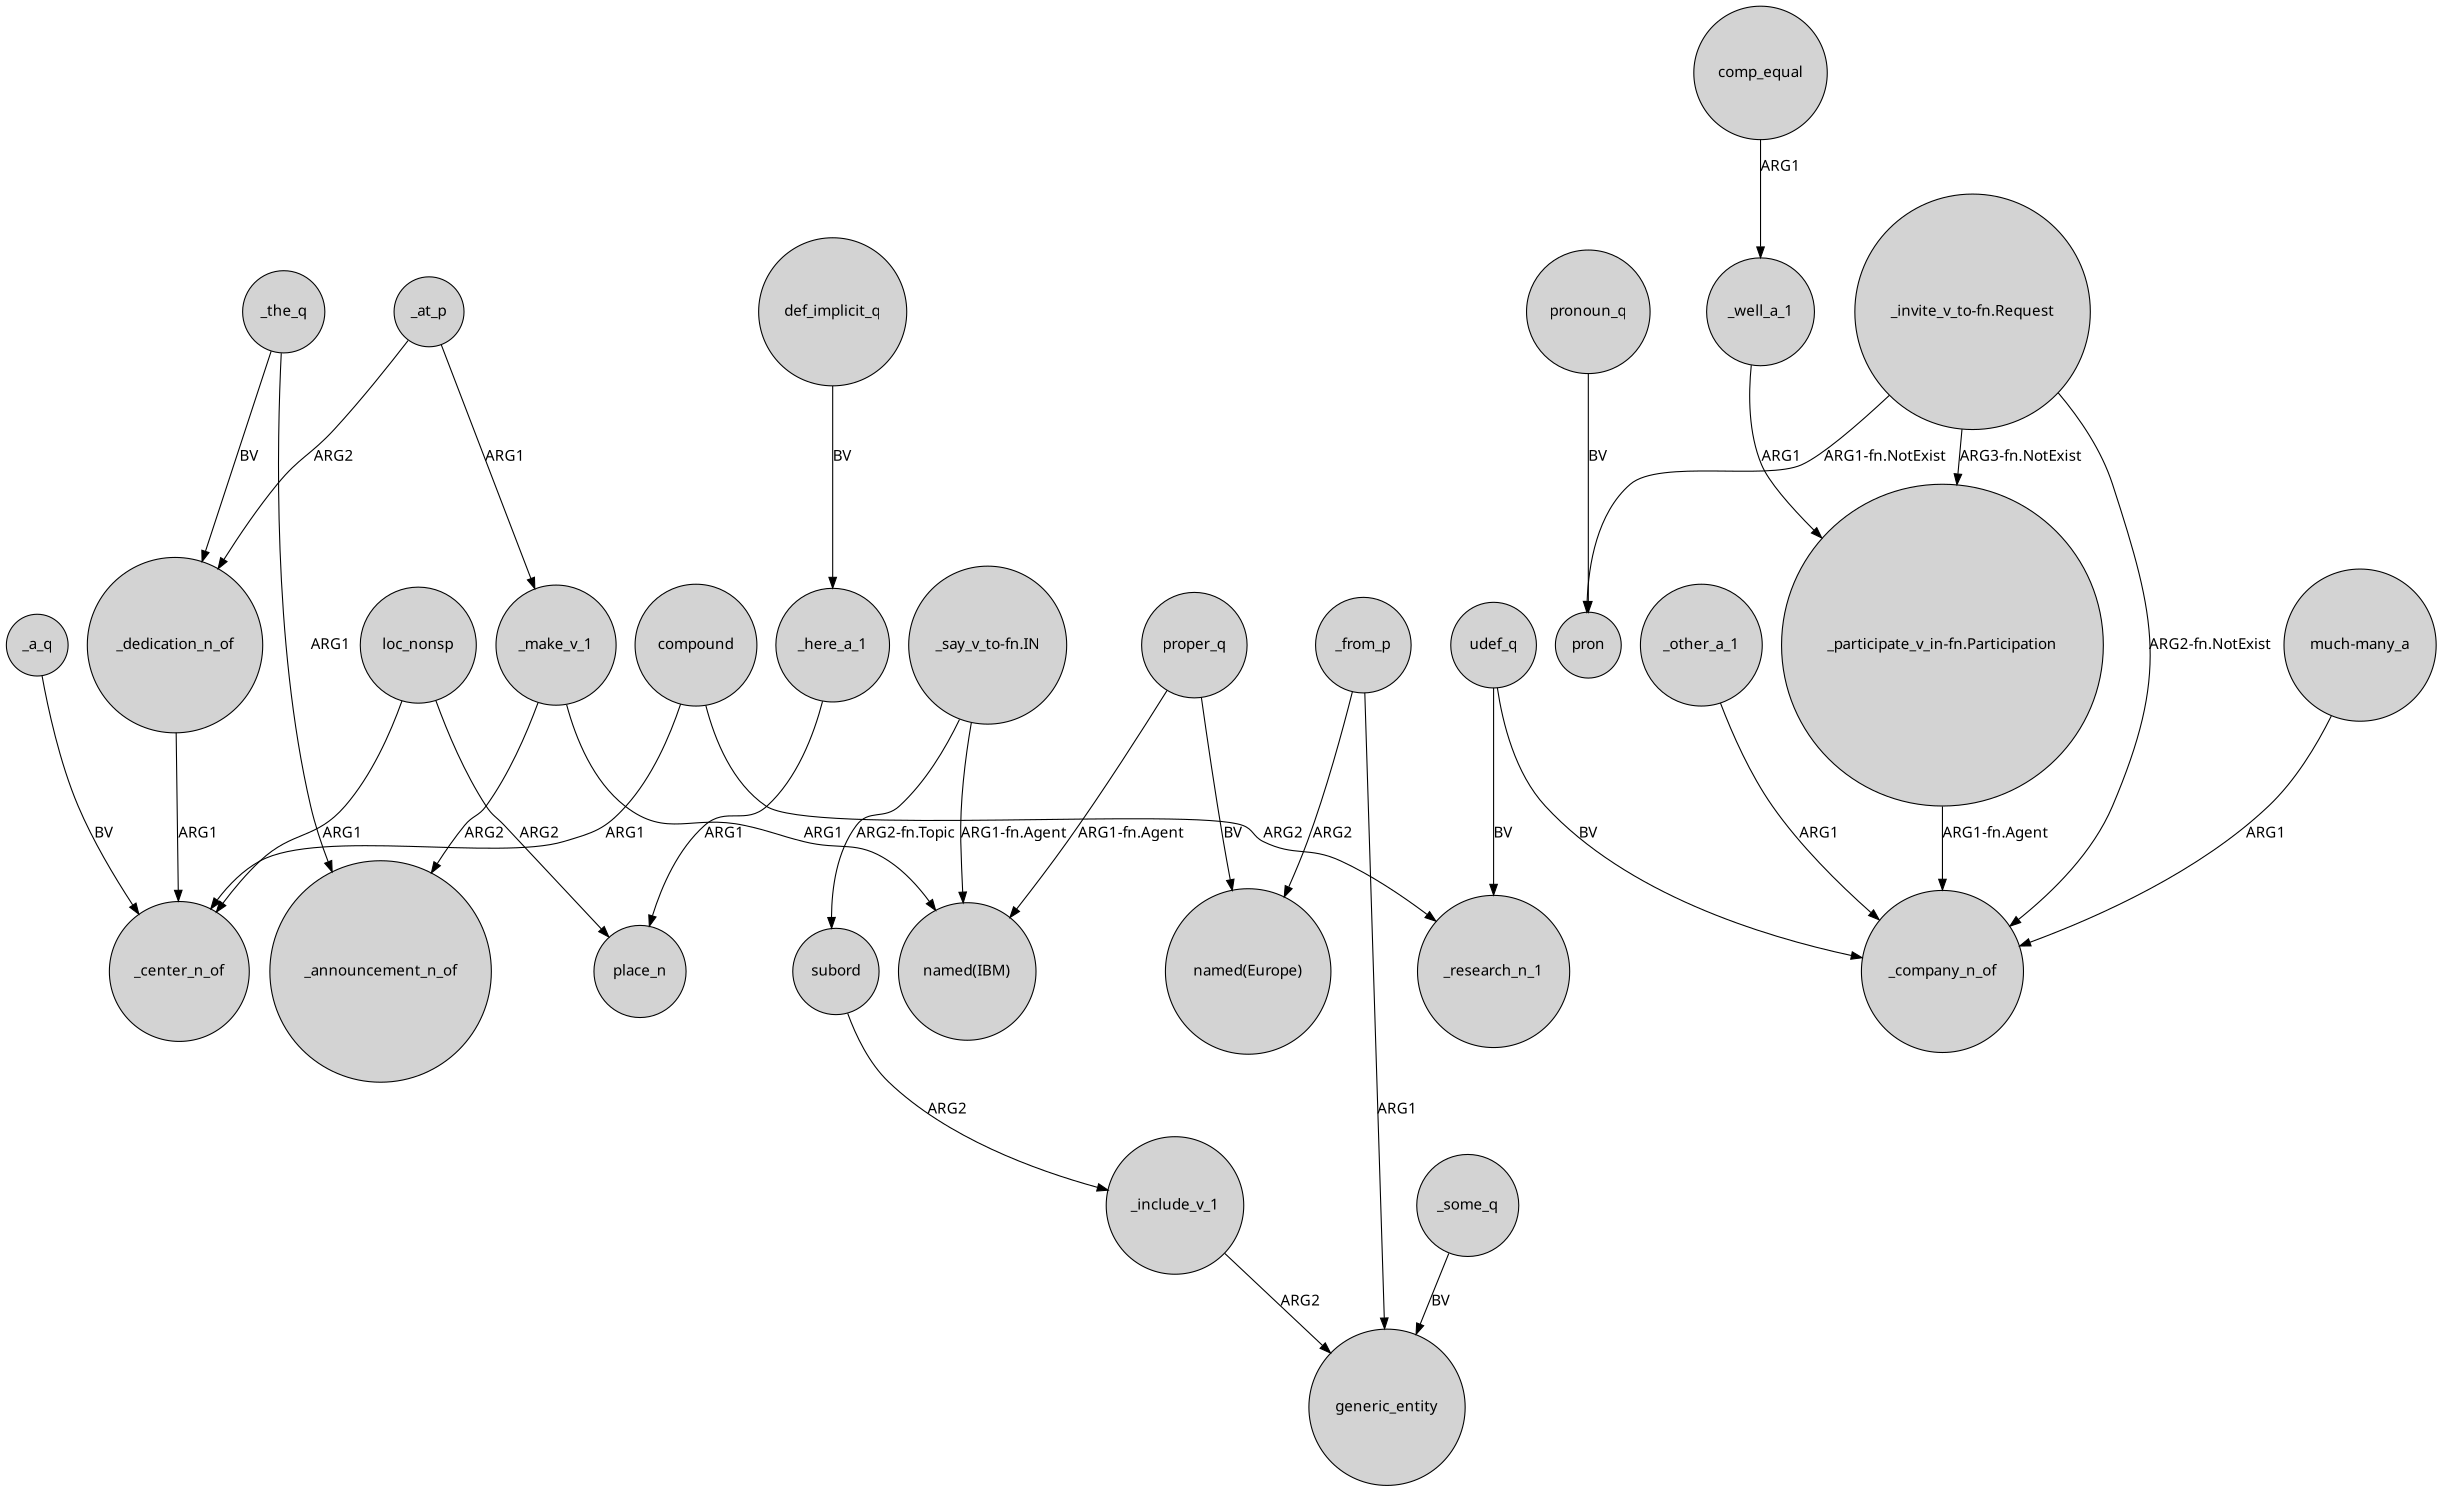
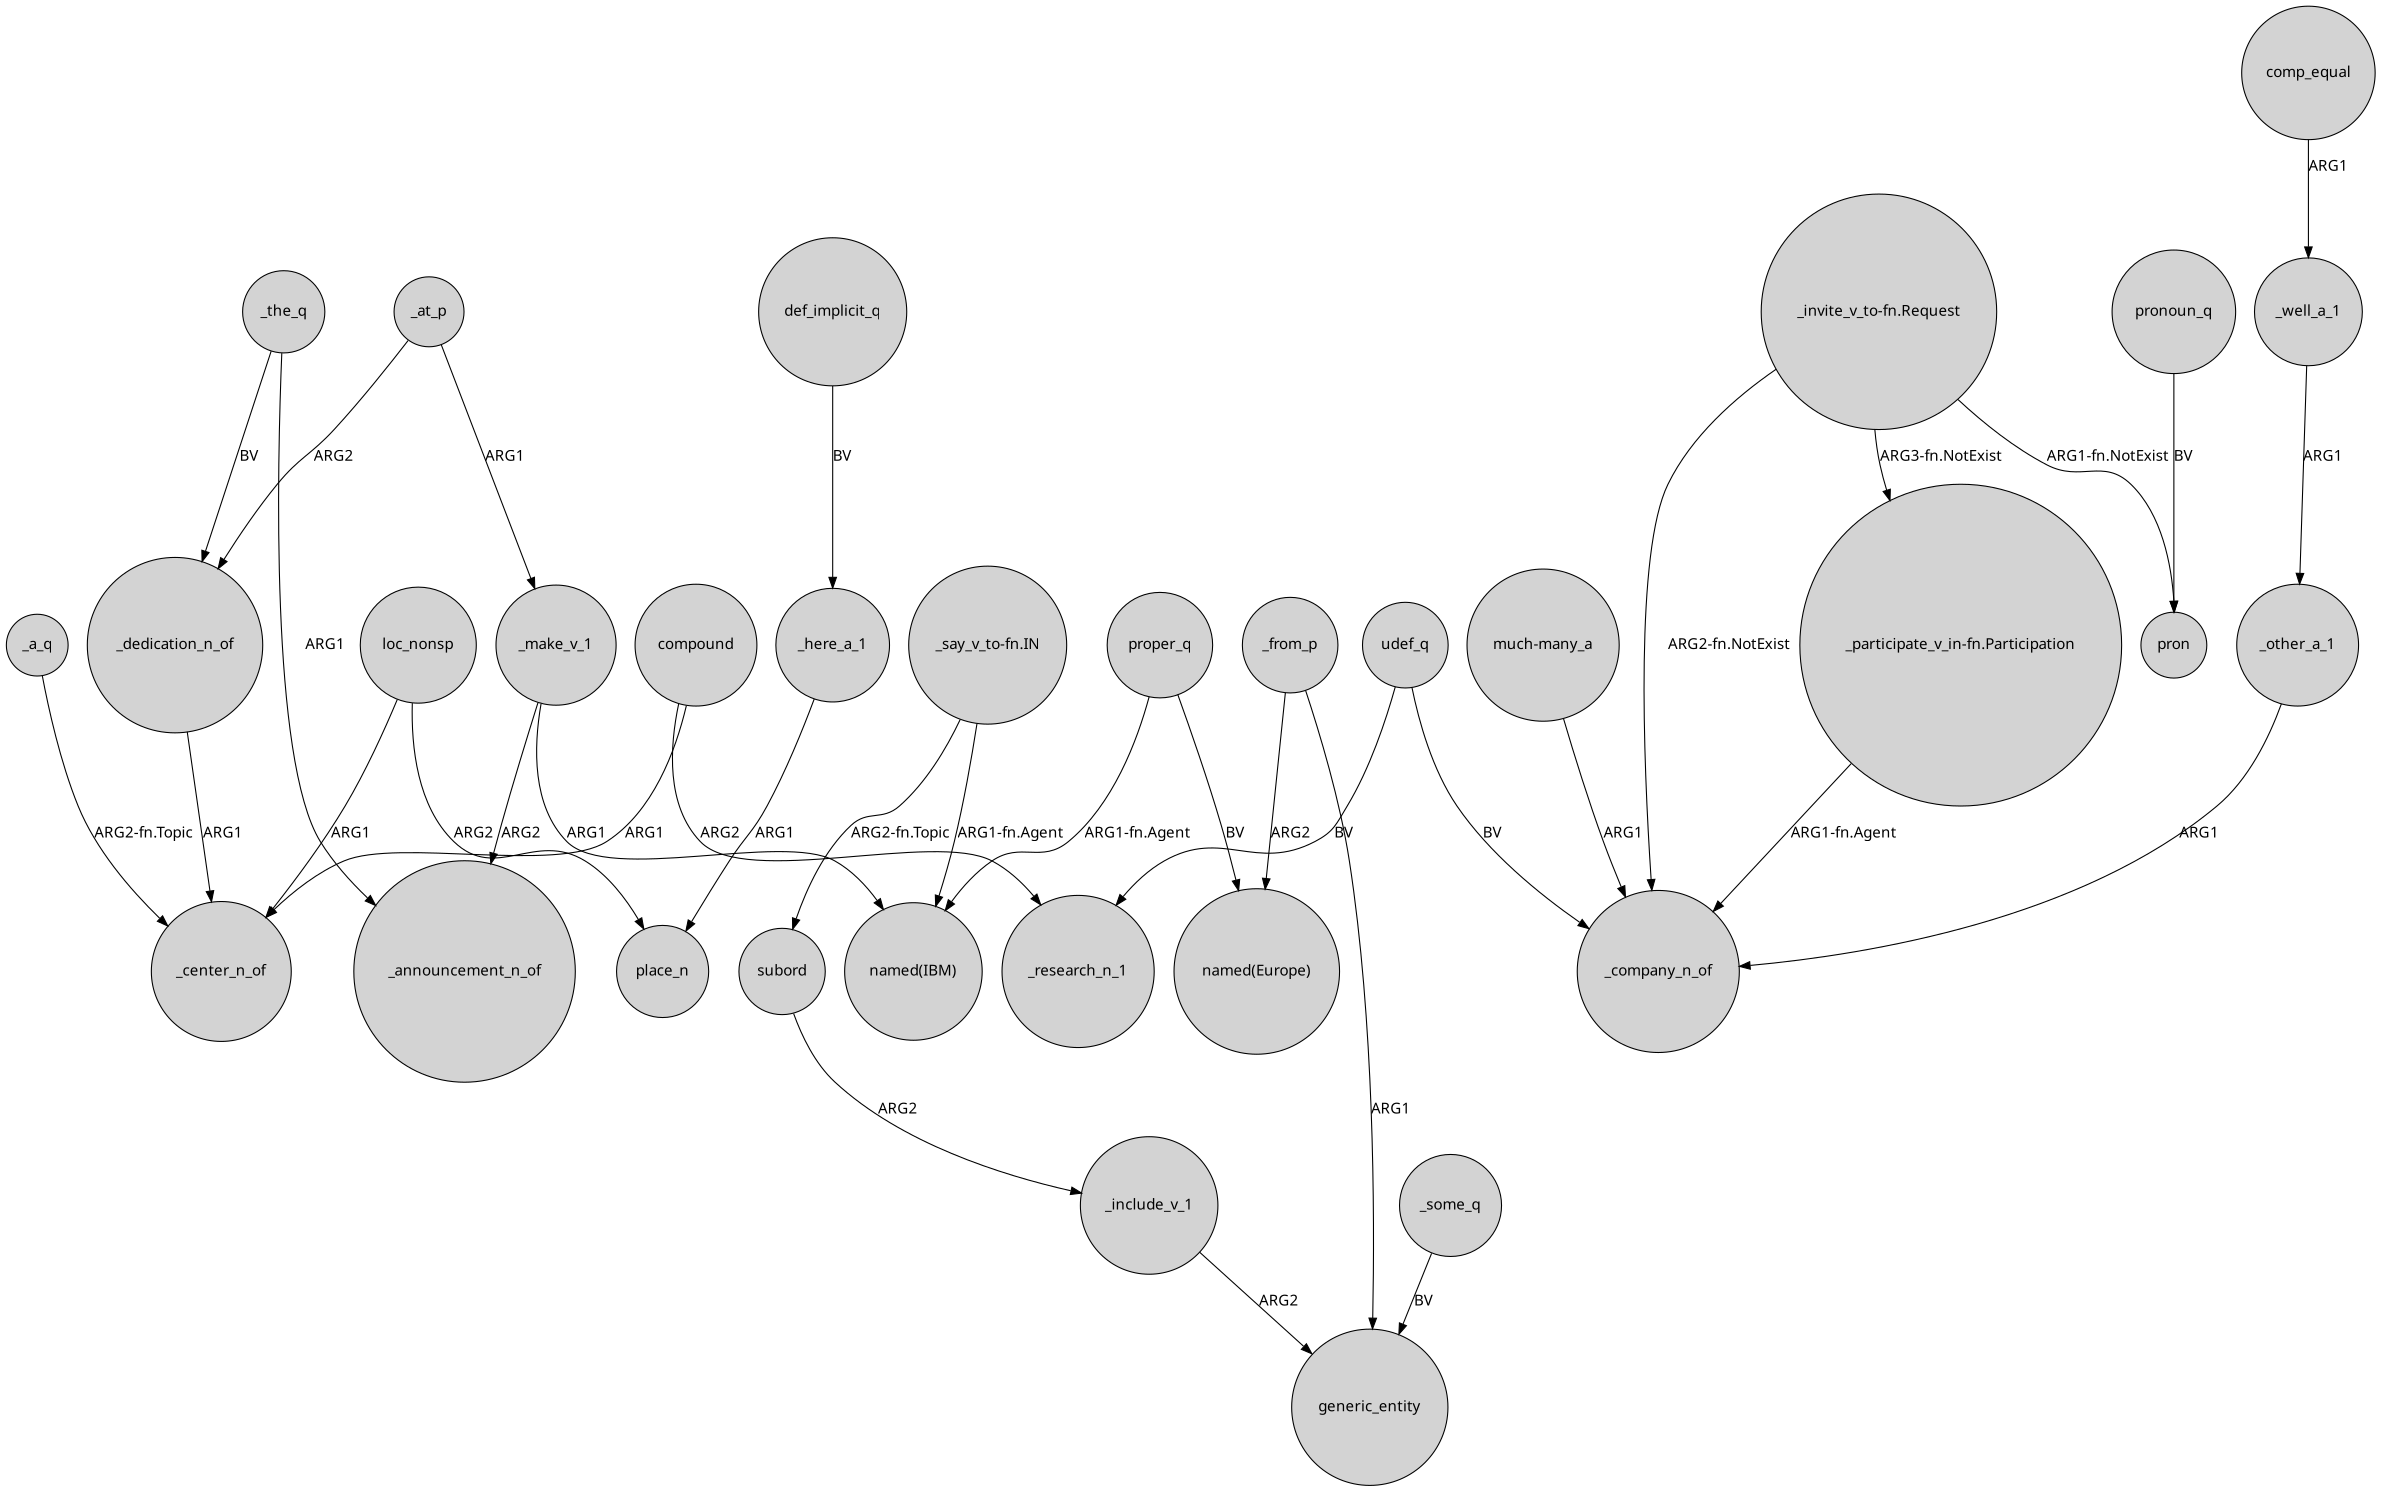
(1759, 457) -> (2303, 469)
(104, 833) -> (144, 833)
